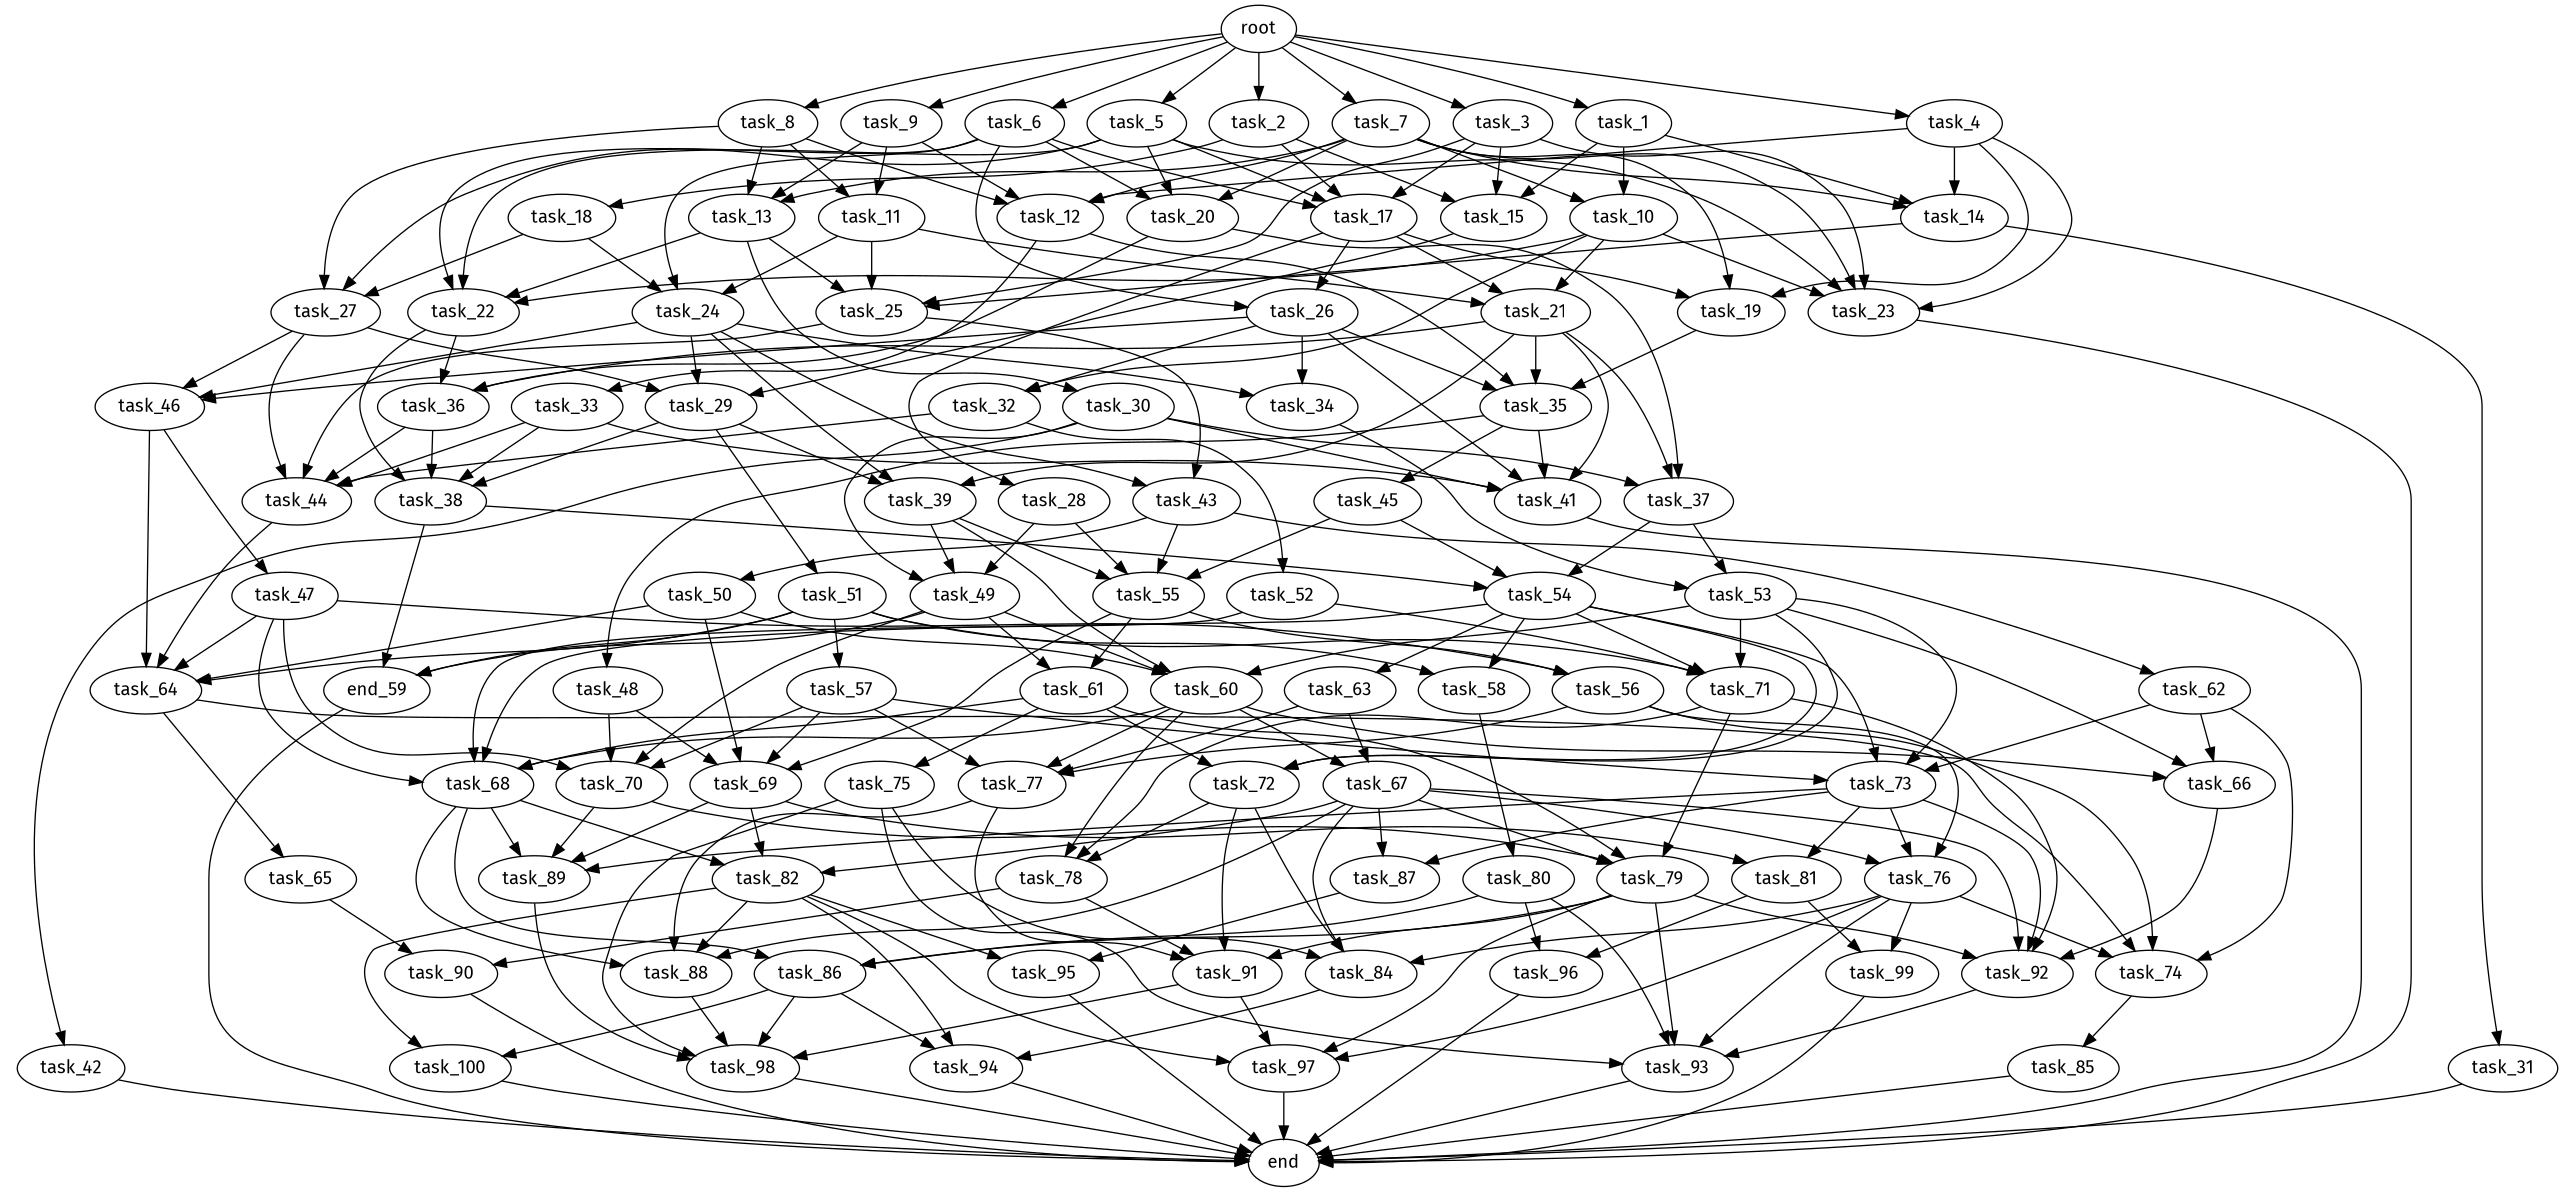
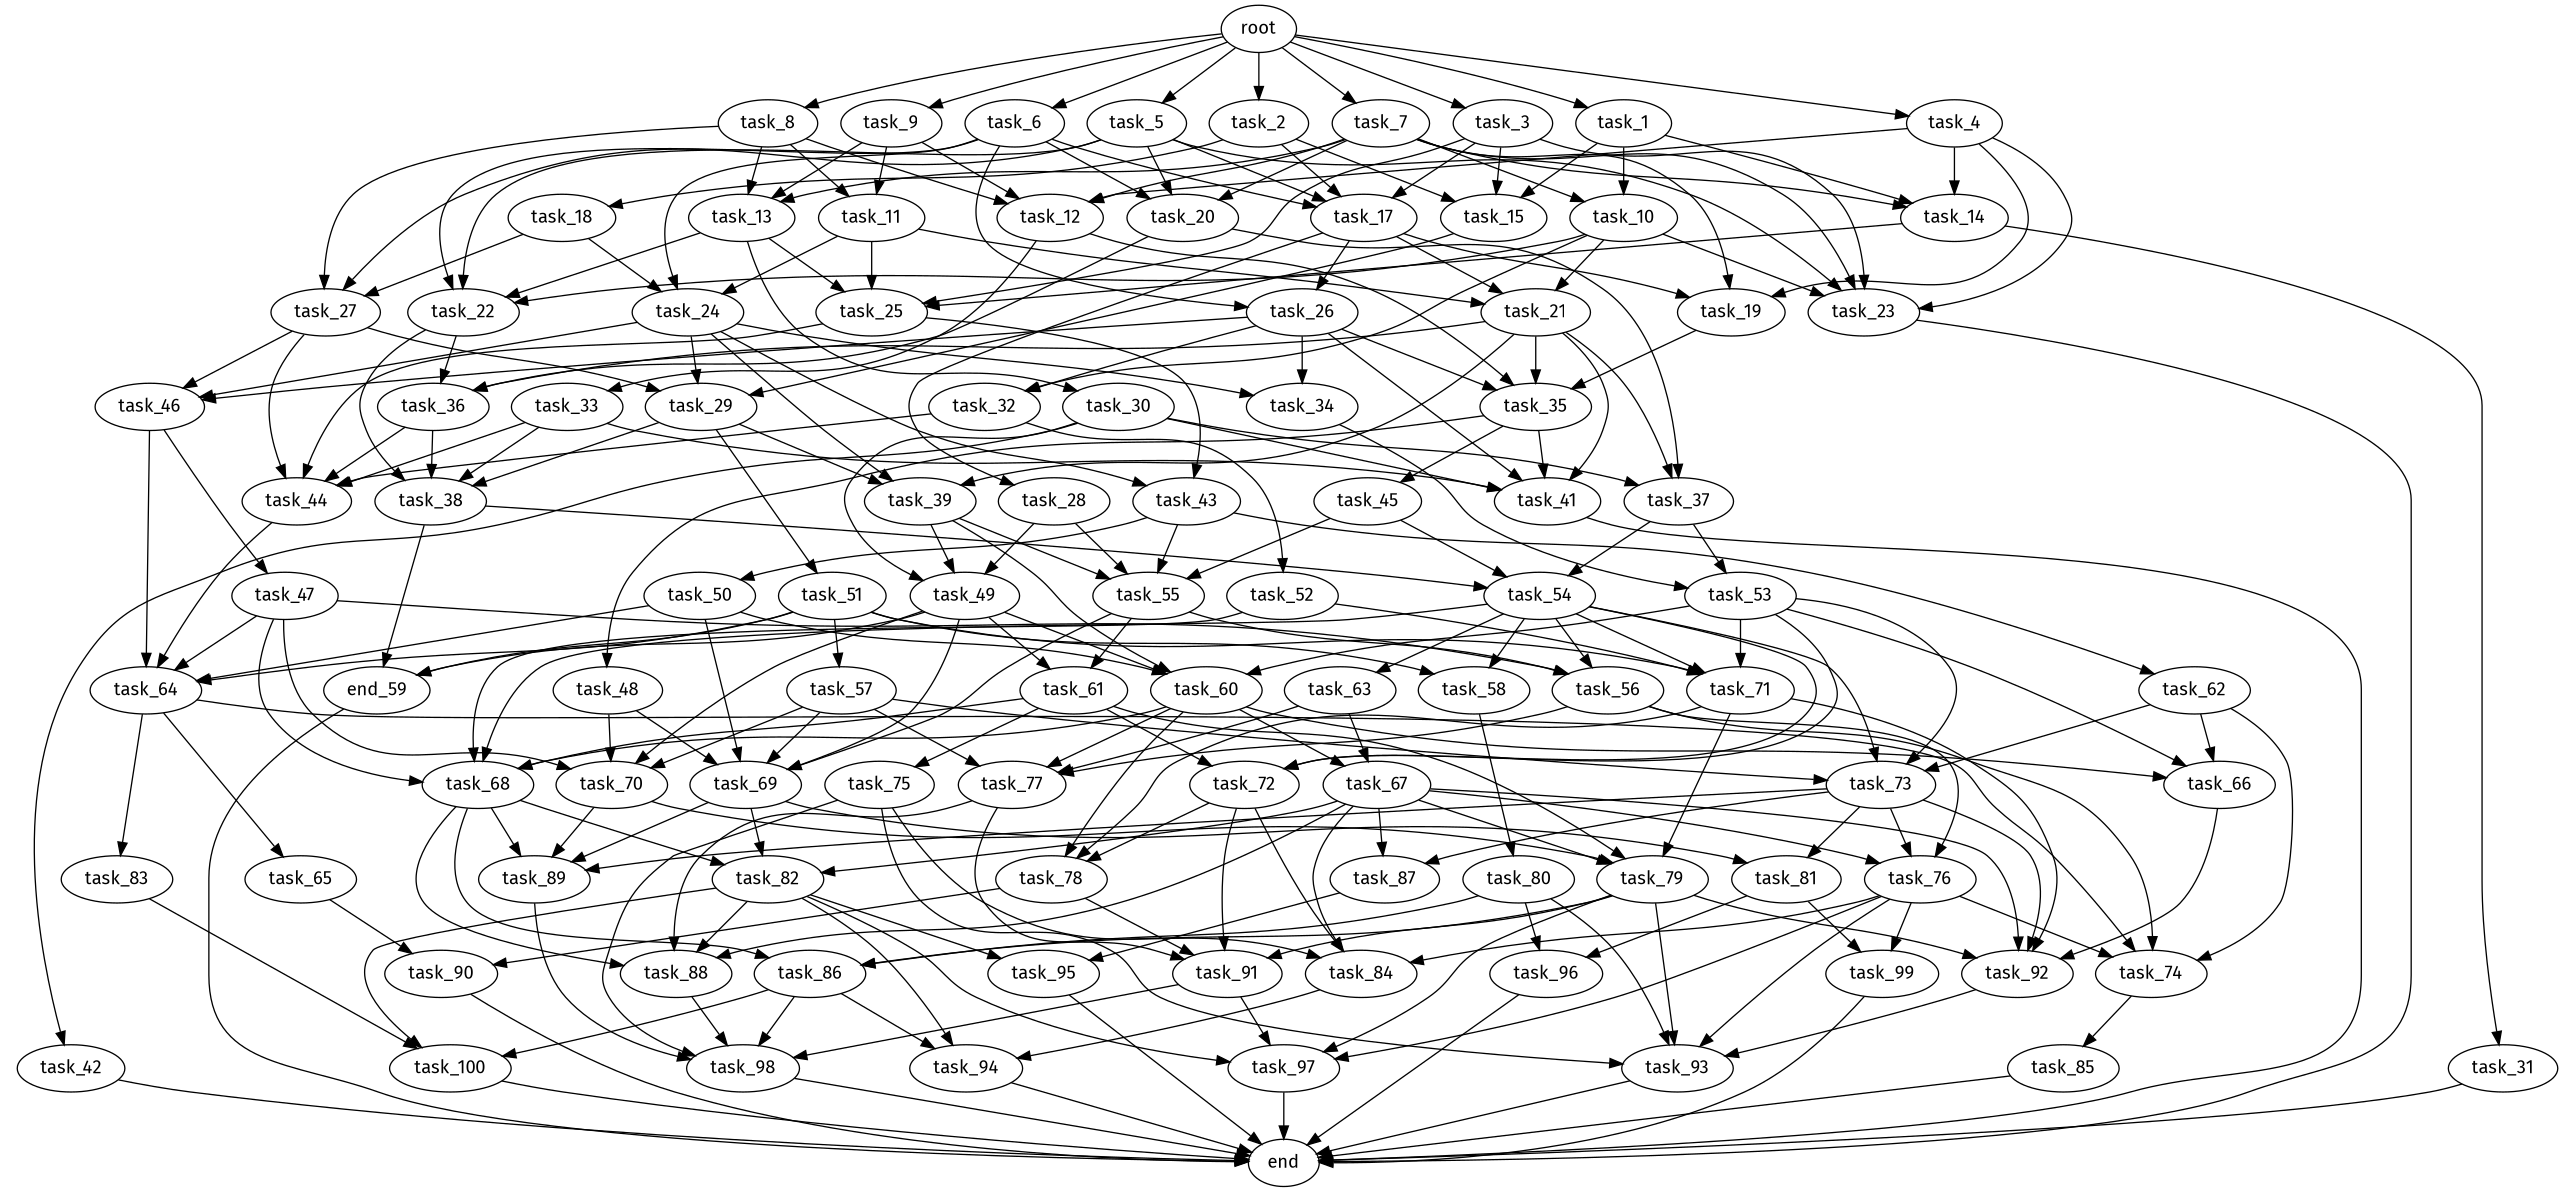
none -> (1567, 634)
none -> (927, 692)
none -> (117, 879)
